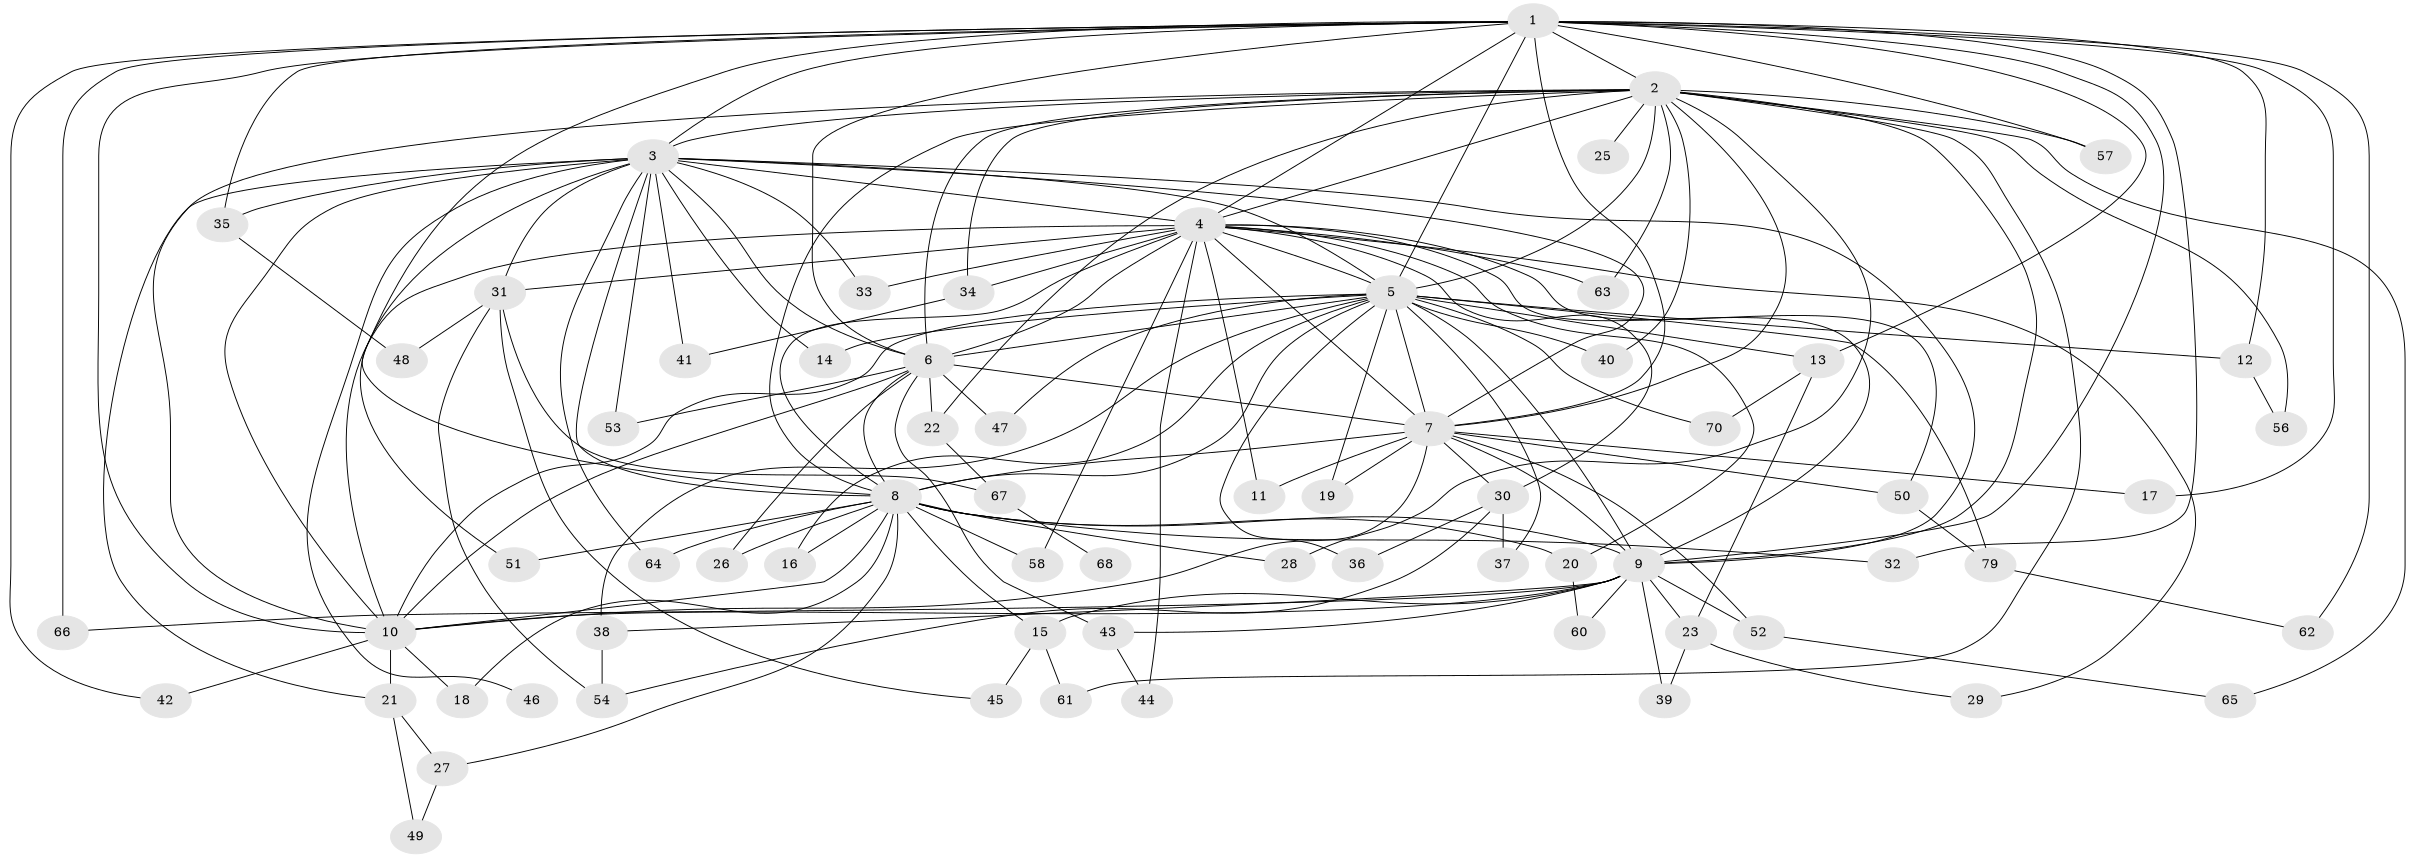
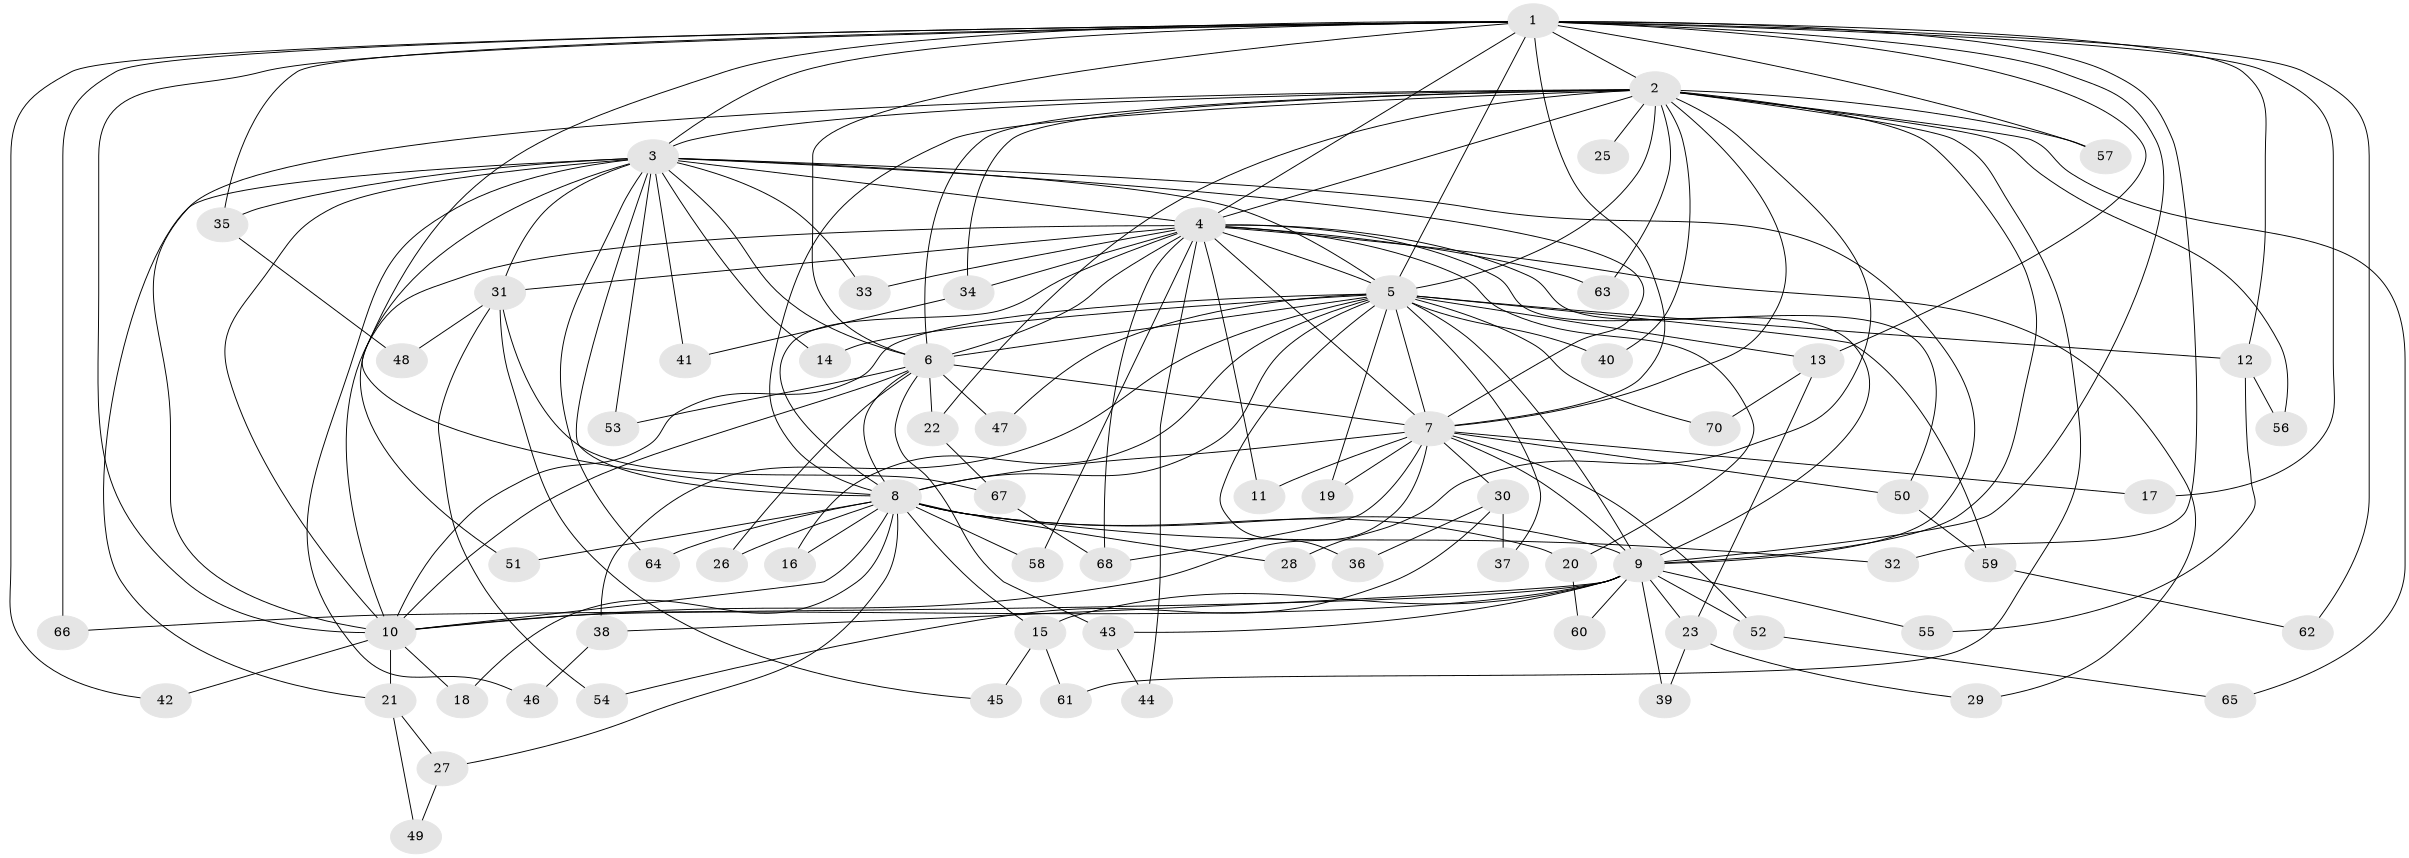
(1515, 321) -> (1118, 376)
none -> (1292, 532)
(1990, 565) -> (1990, 565)
none -> (1927, 633)
(602, 667) -> (567, 667)
